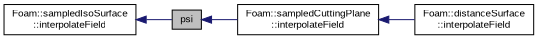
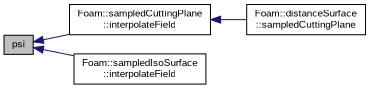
(159, 20) -> (59, 53)
(474, 20) -> (306, 20)
